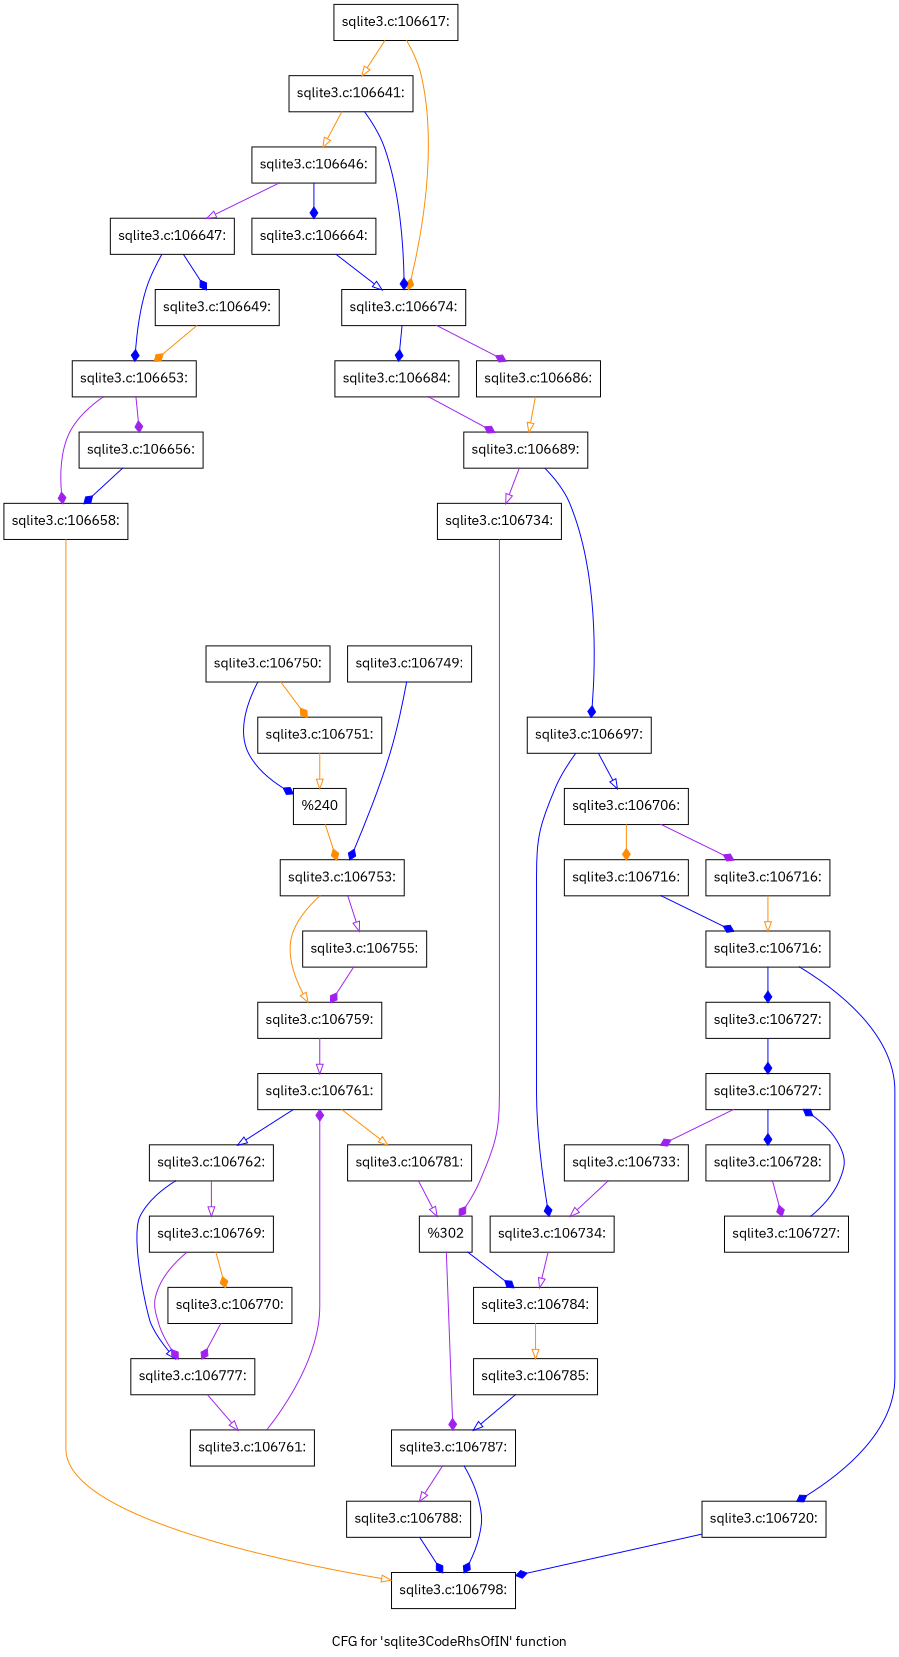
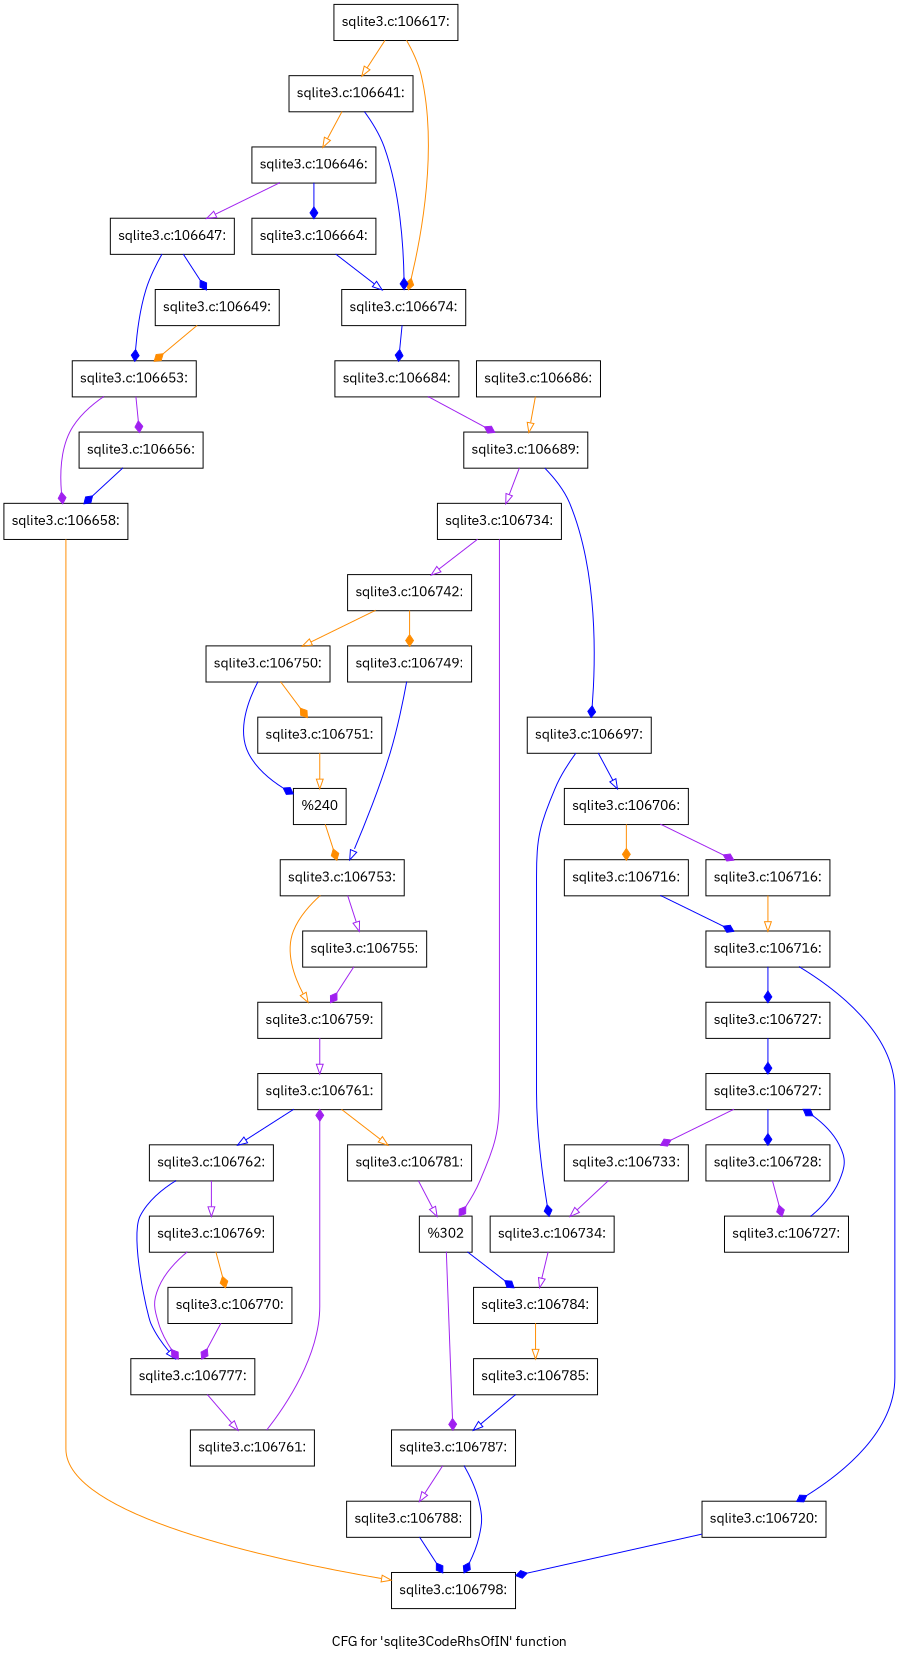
(466, 340) -> none
none -> (410, 593)
(386, 767) -> (386, 767)
